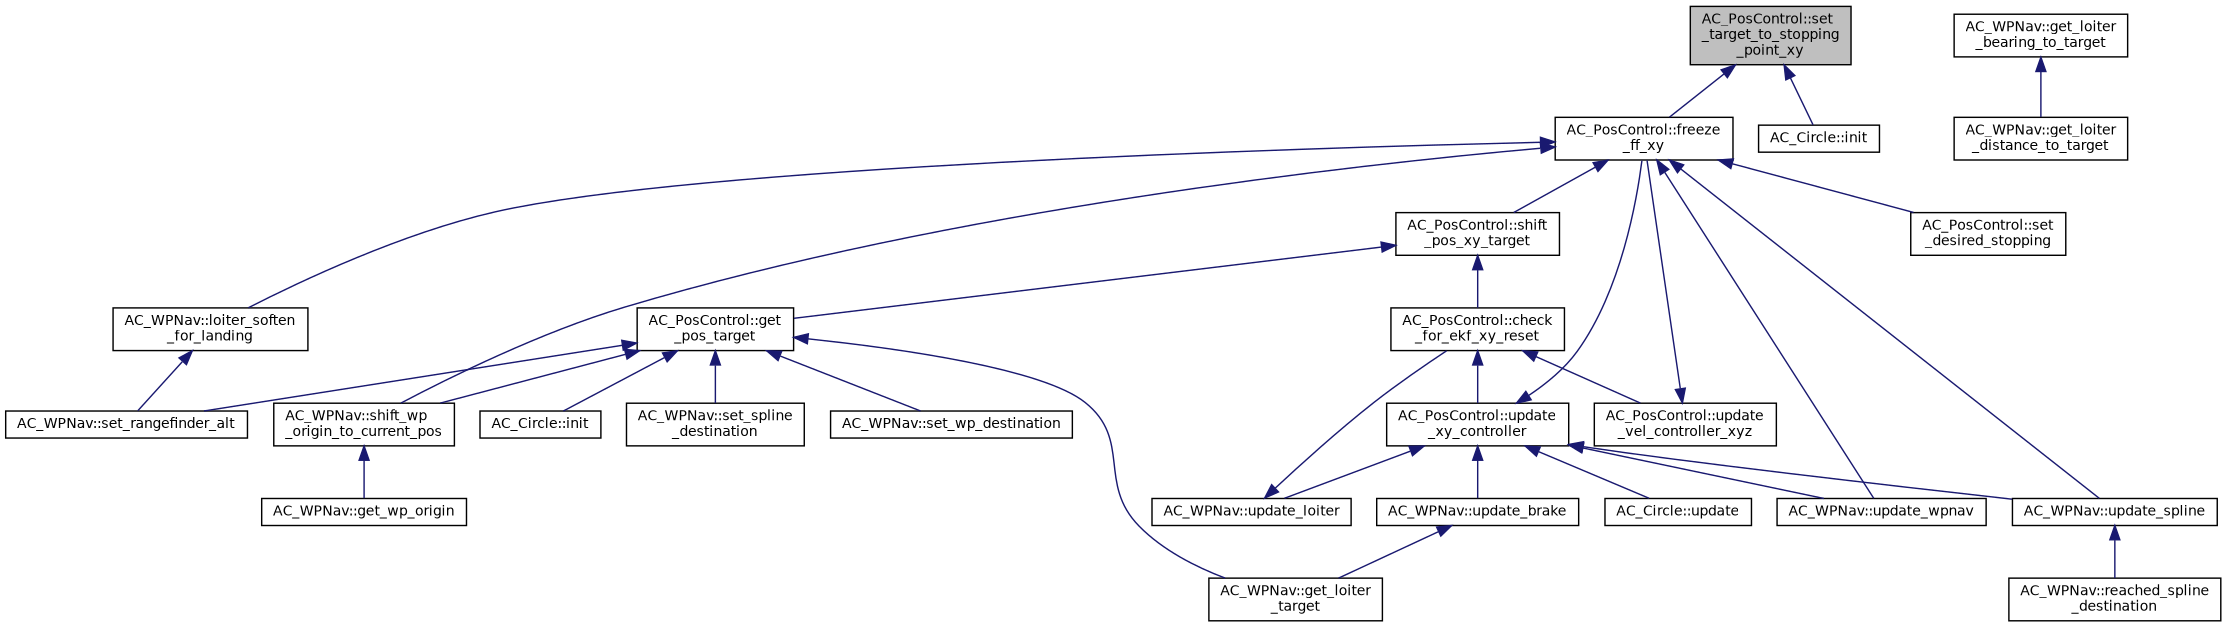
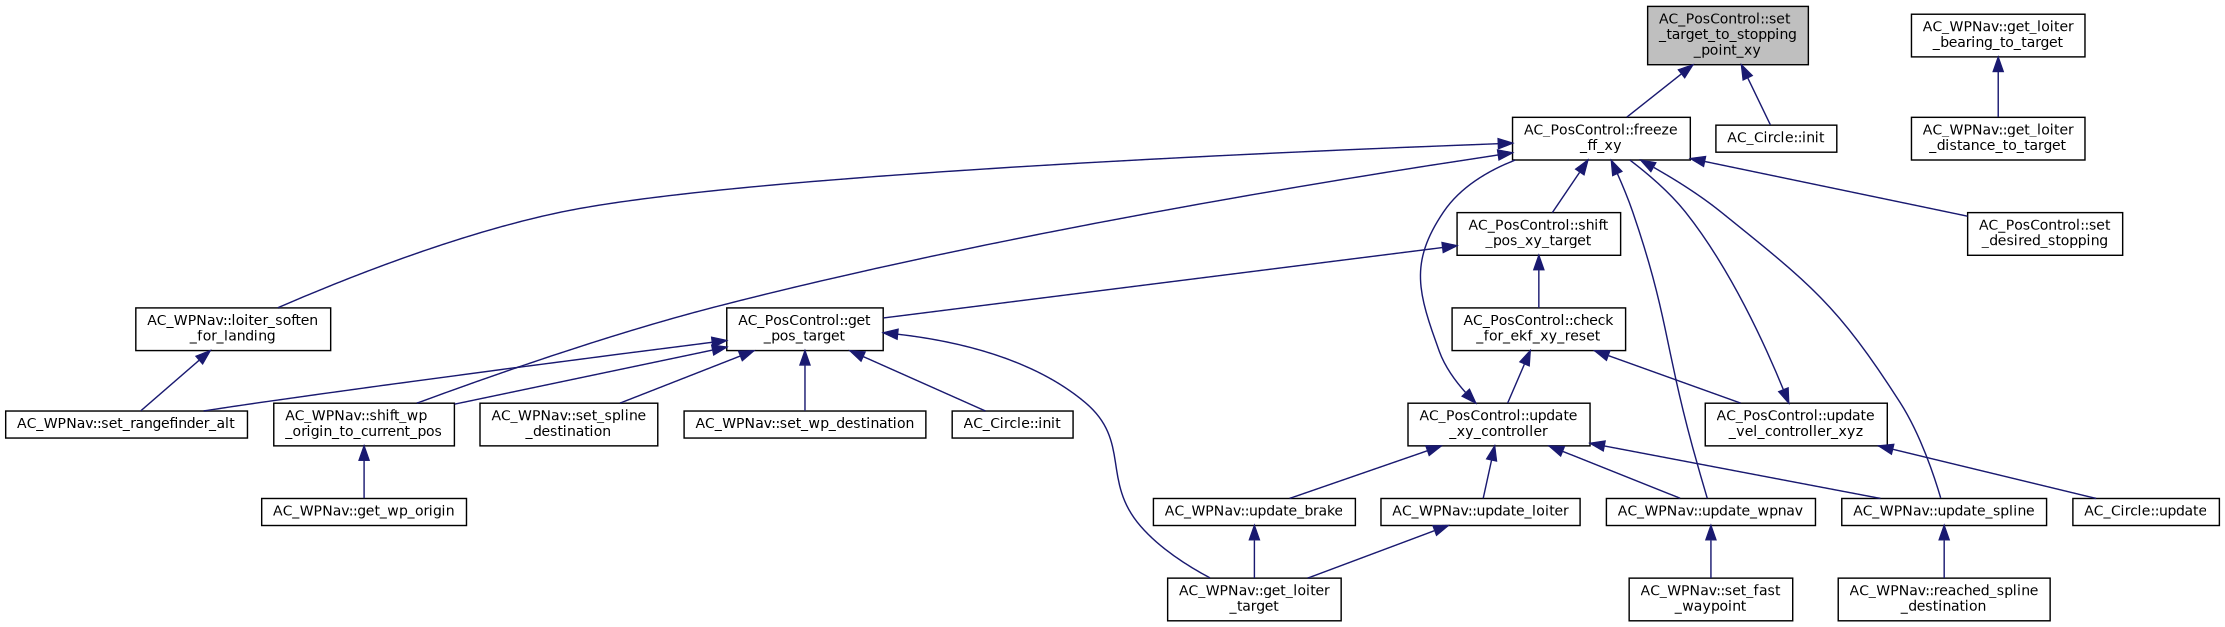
(1358, 415) -> (1371, 554)
(1594, 475) -> (1995, 474)
none -> (1711, 599)
